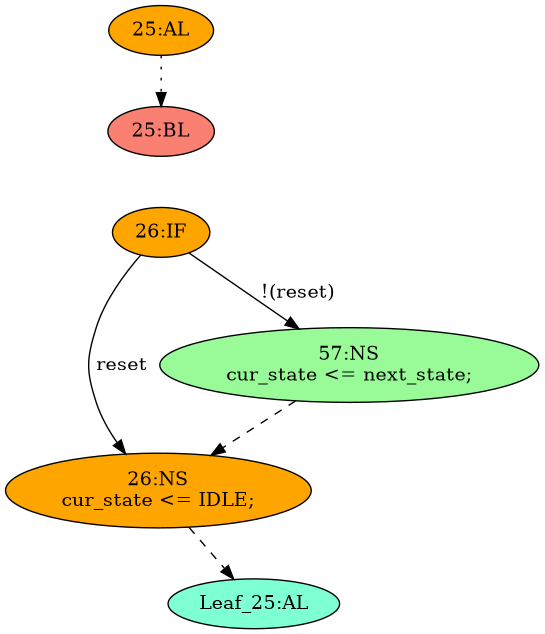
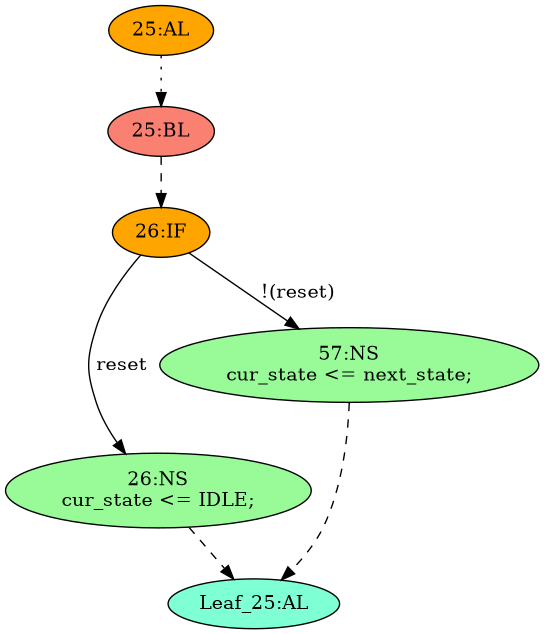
none -> (161, 175)
(259, 424) -> (336, 492)
(158, 491) -> (158, 491)
